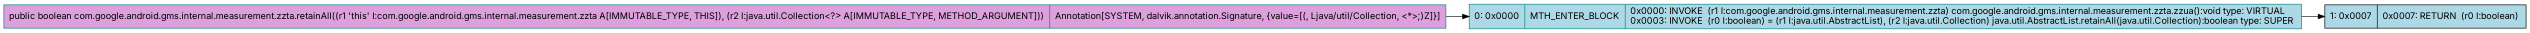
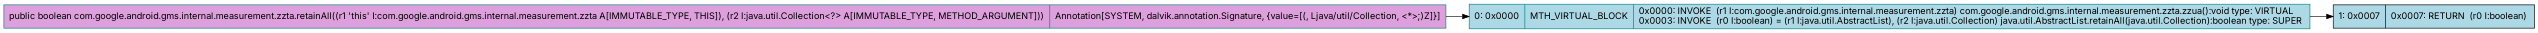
(1575, 16) -> (1579, 16)
